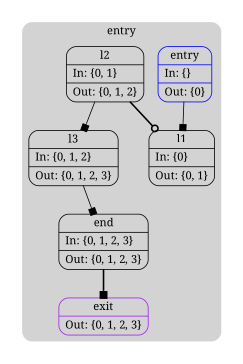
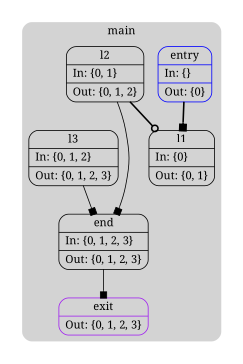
(122, 31) -> (122, 31)
(91, 112) -> (129, 154)
(183, 112) -> (183, 112)
(104, 280) -> (104, 280)
